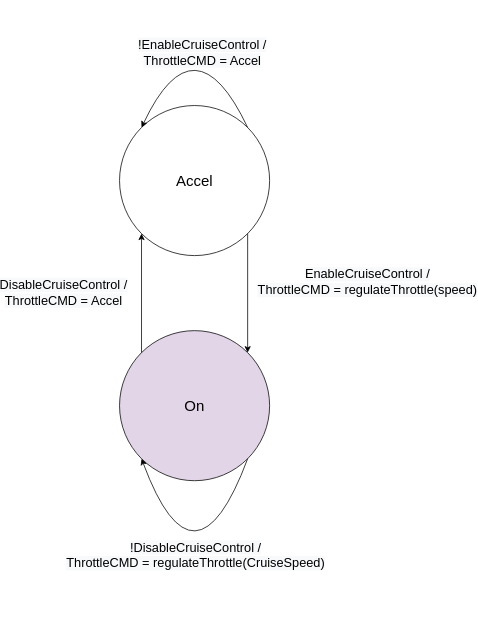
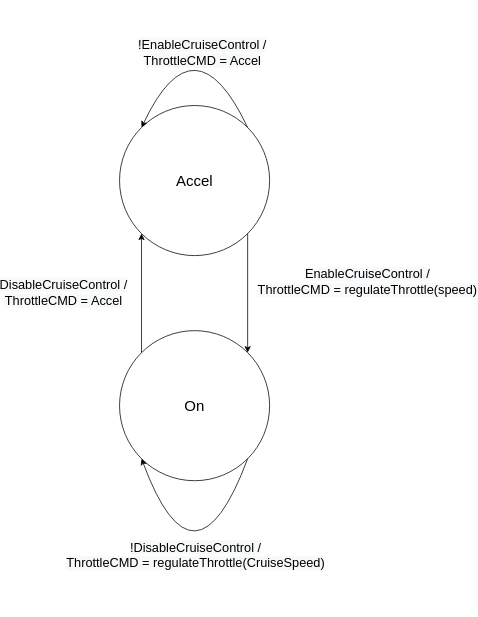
(194, 405) -> (194, 405)
